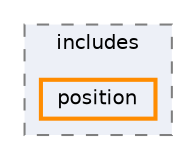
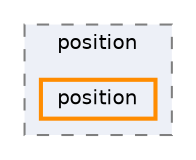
(98, 44) -> (98, 44)
